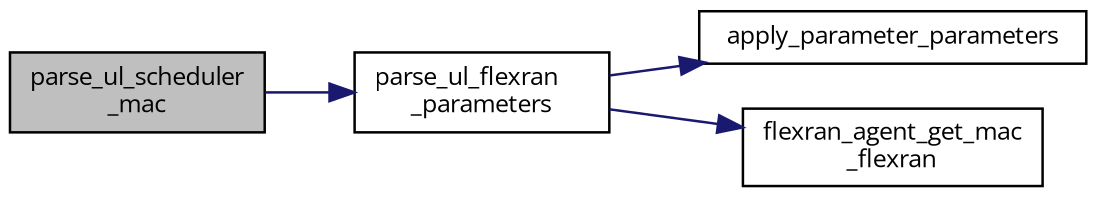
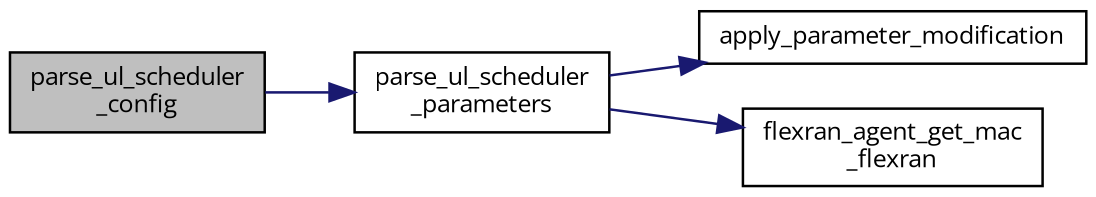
(893, 37) -> (893, 37)
(137, 92) -> (137, 92)
(482, 92) -> (482, 92)
